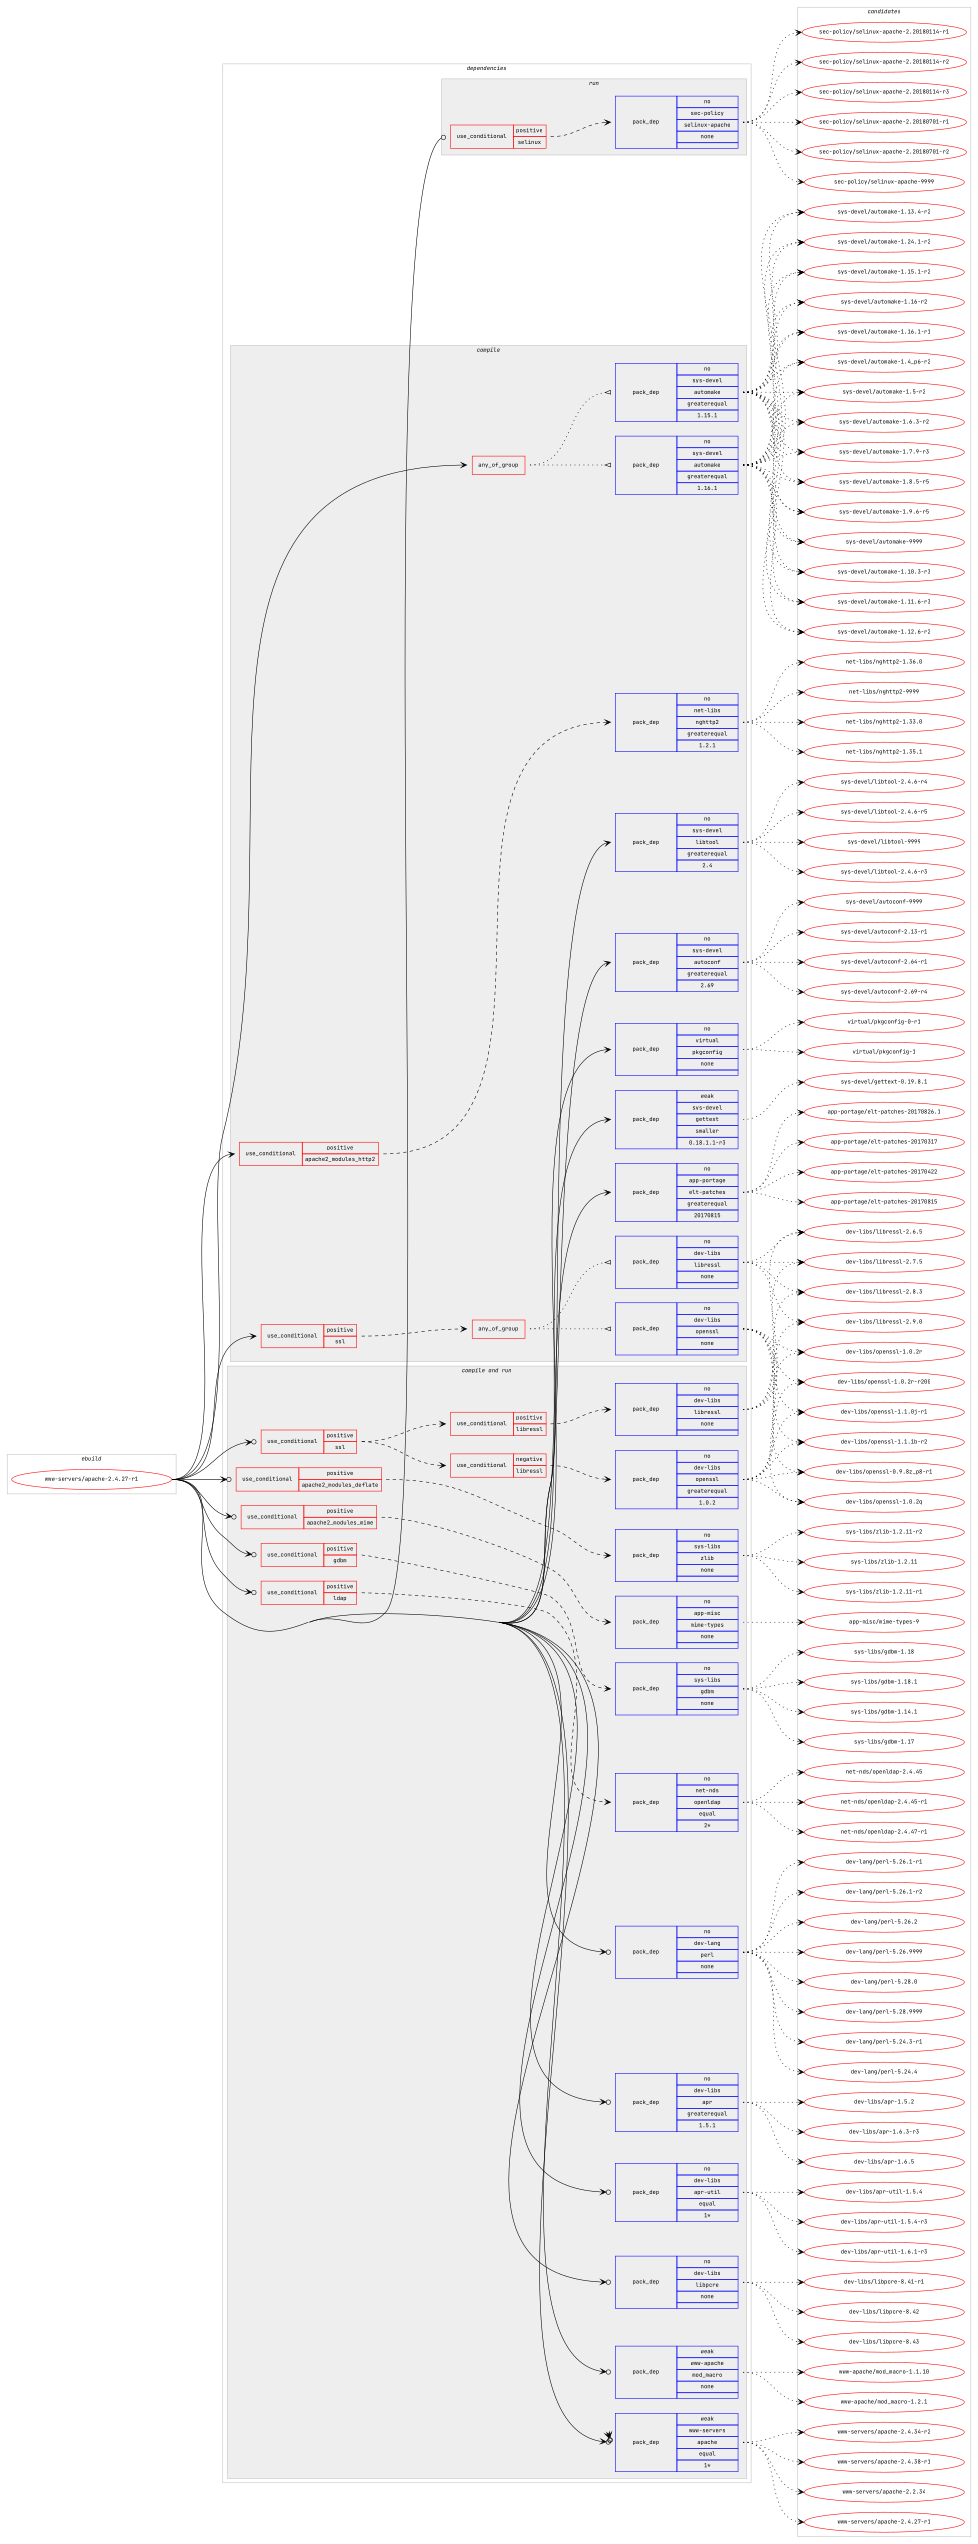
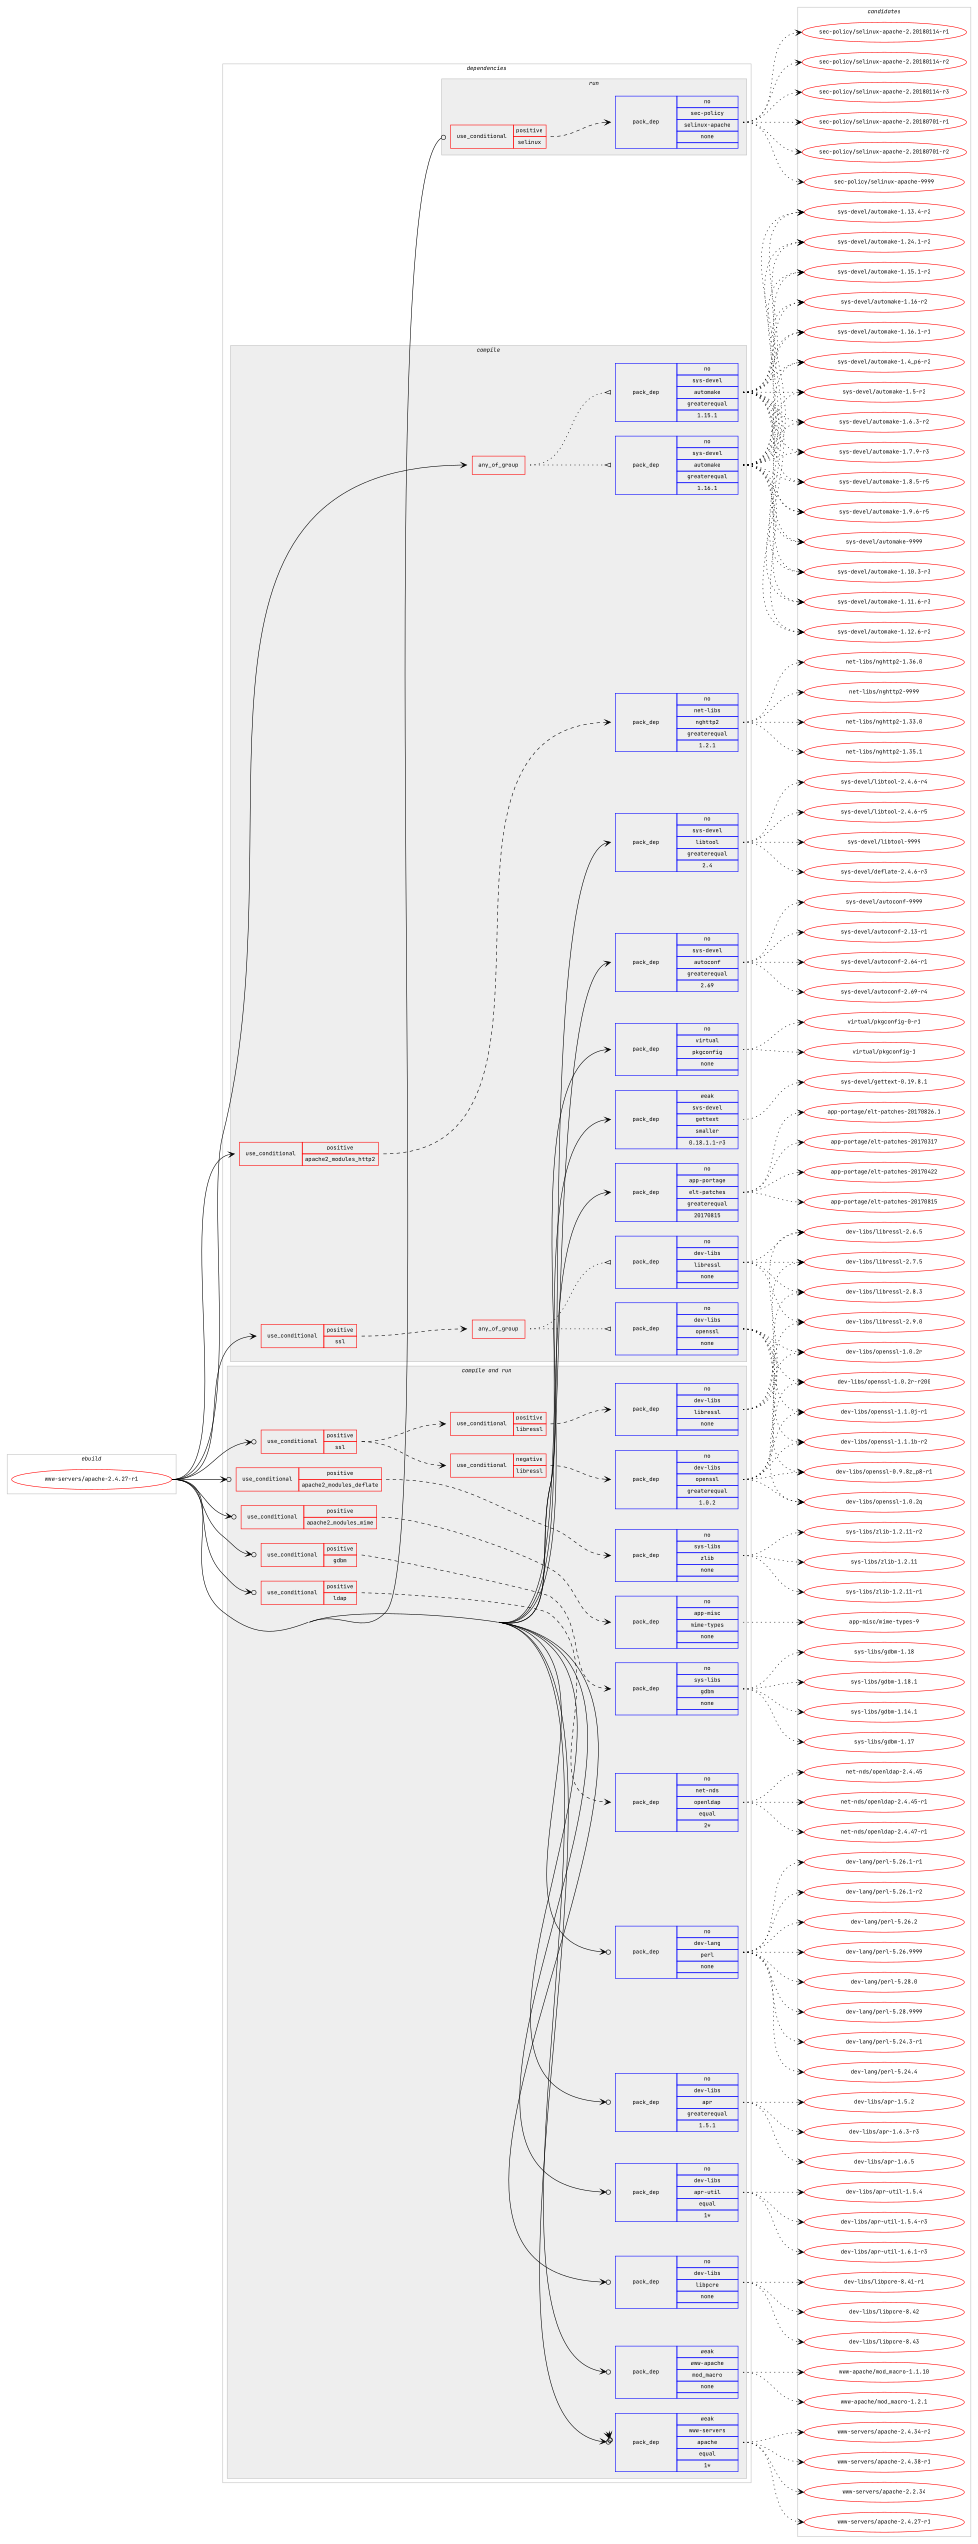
(884, 872) -> (884, 872)
